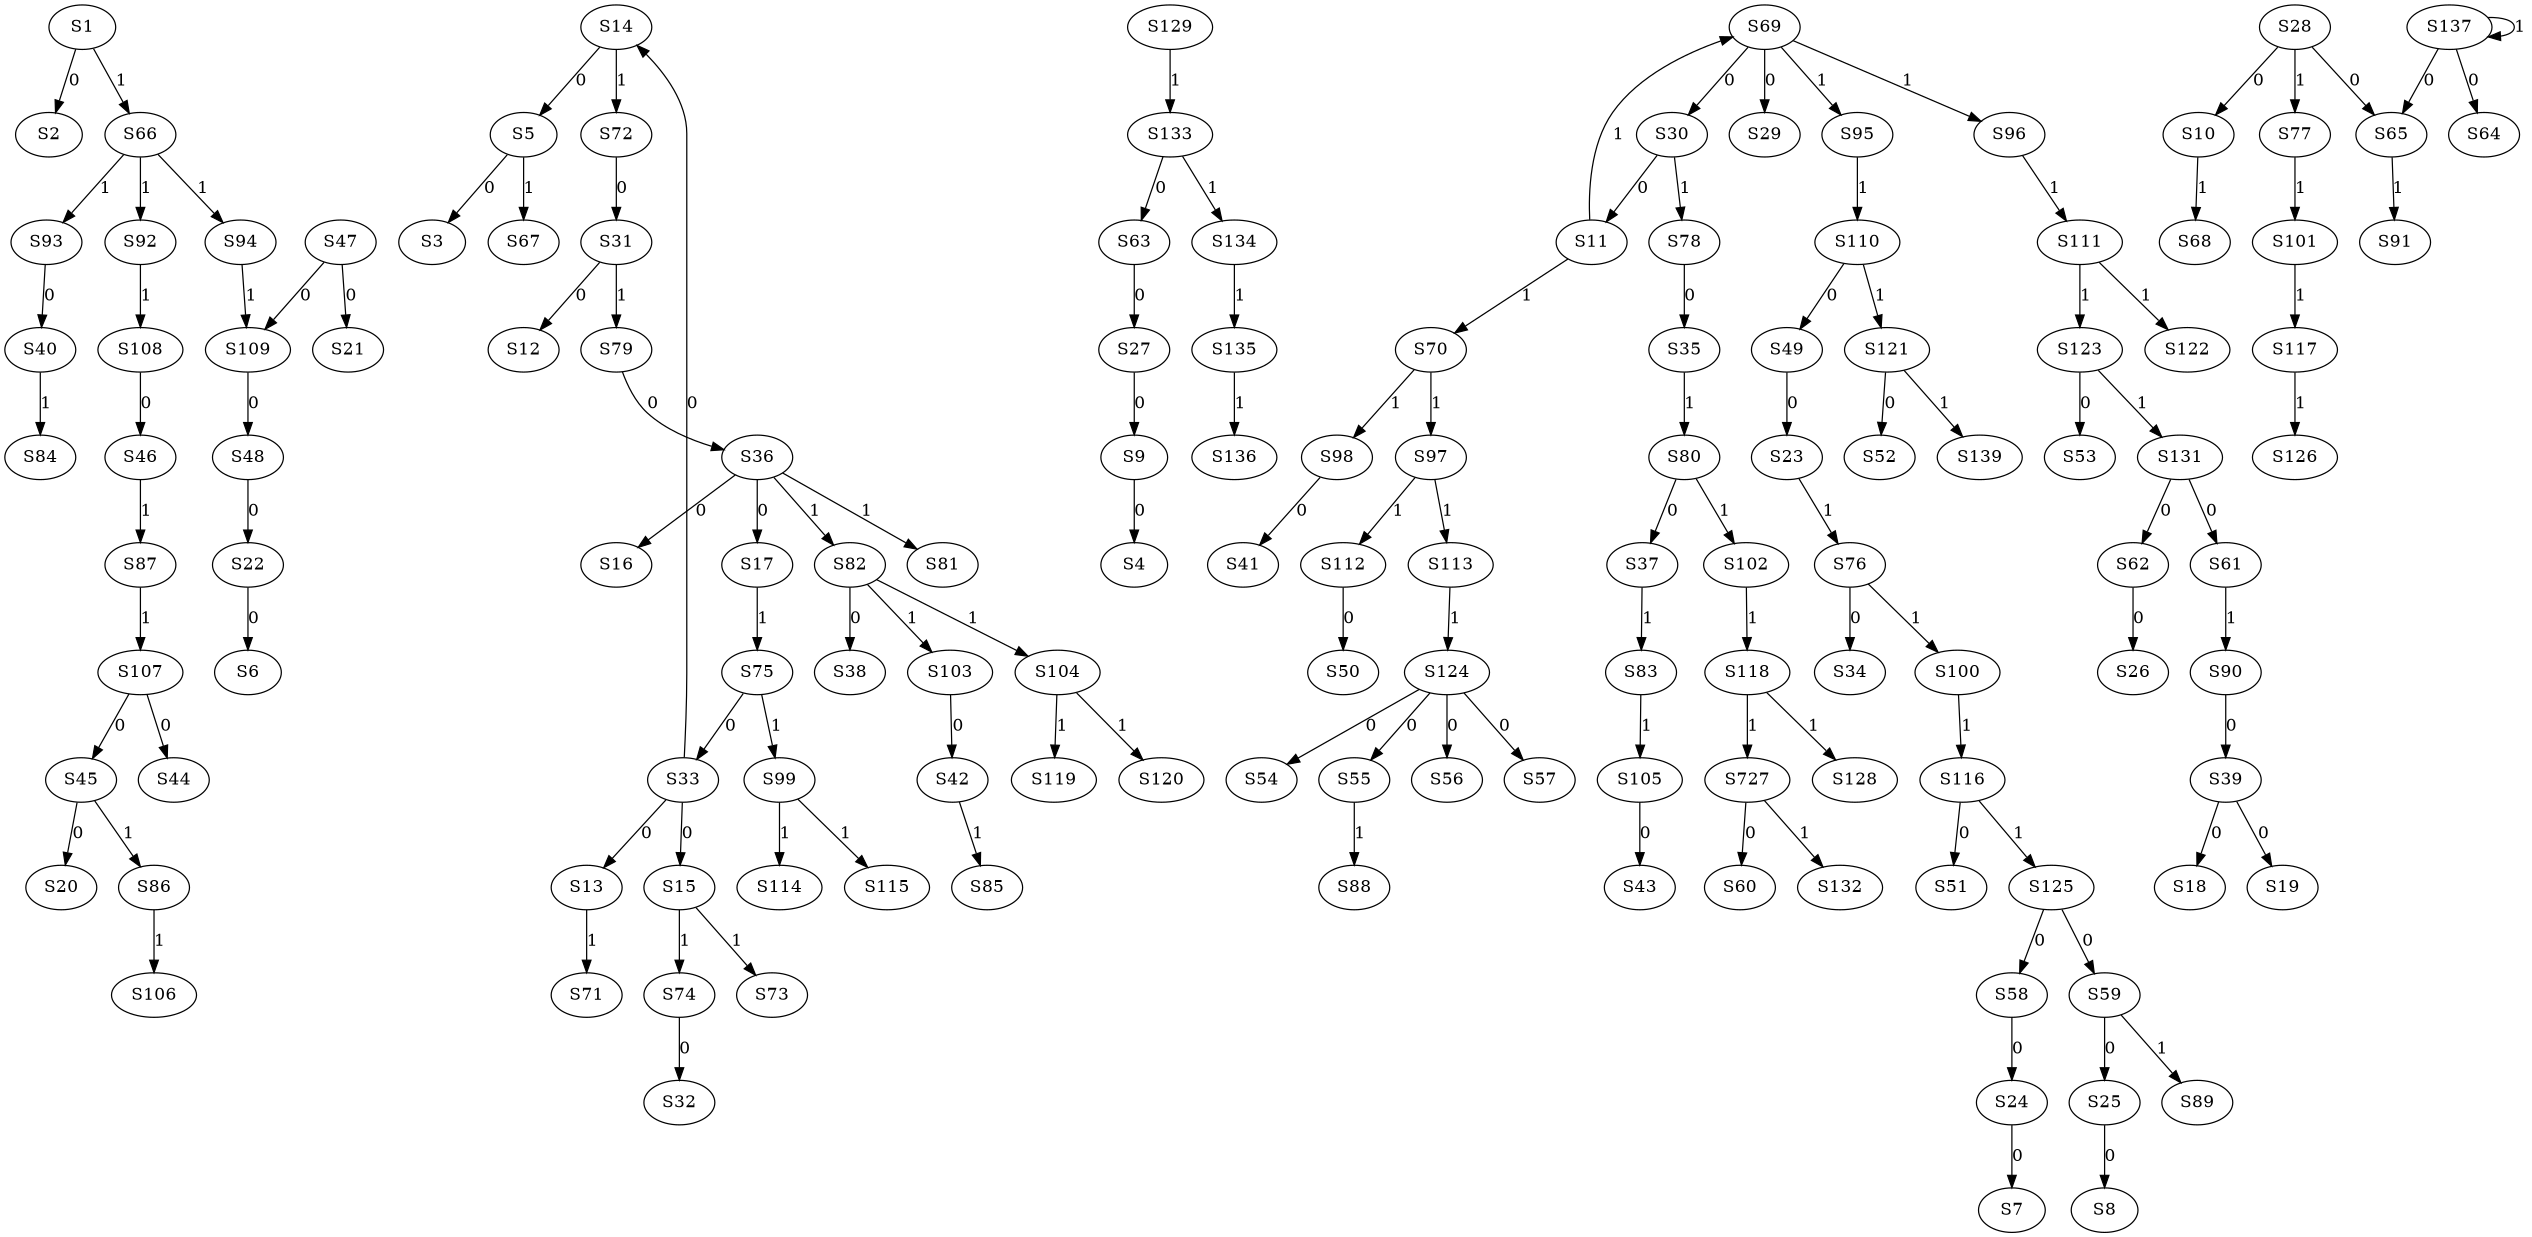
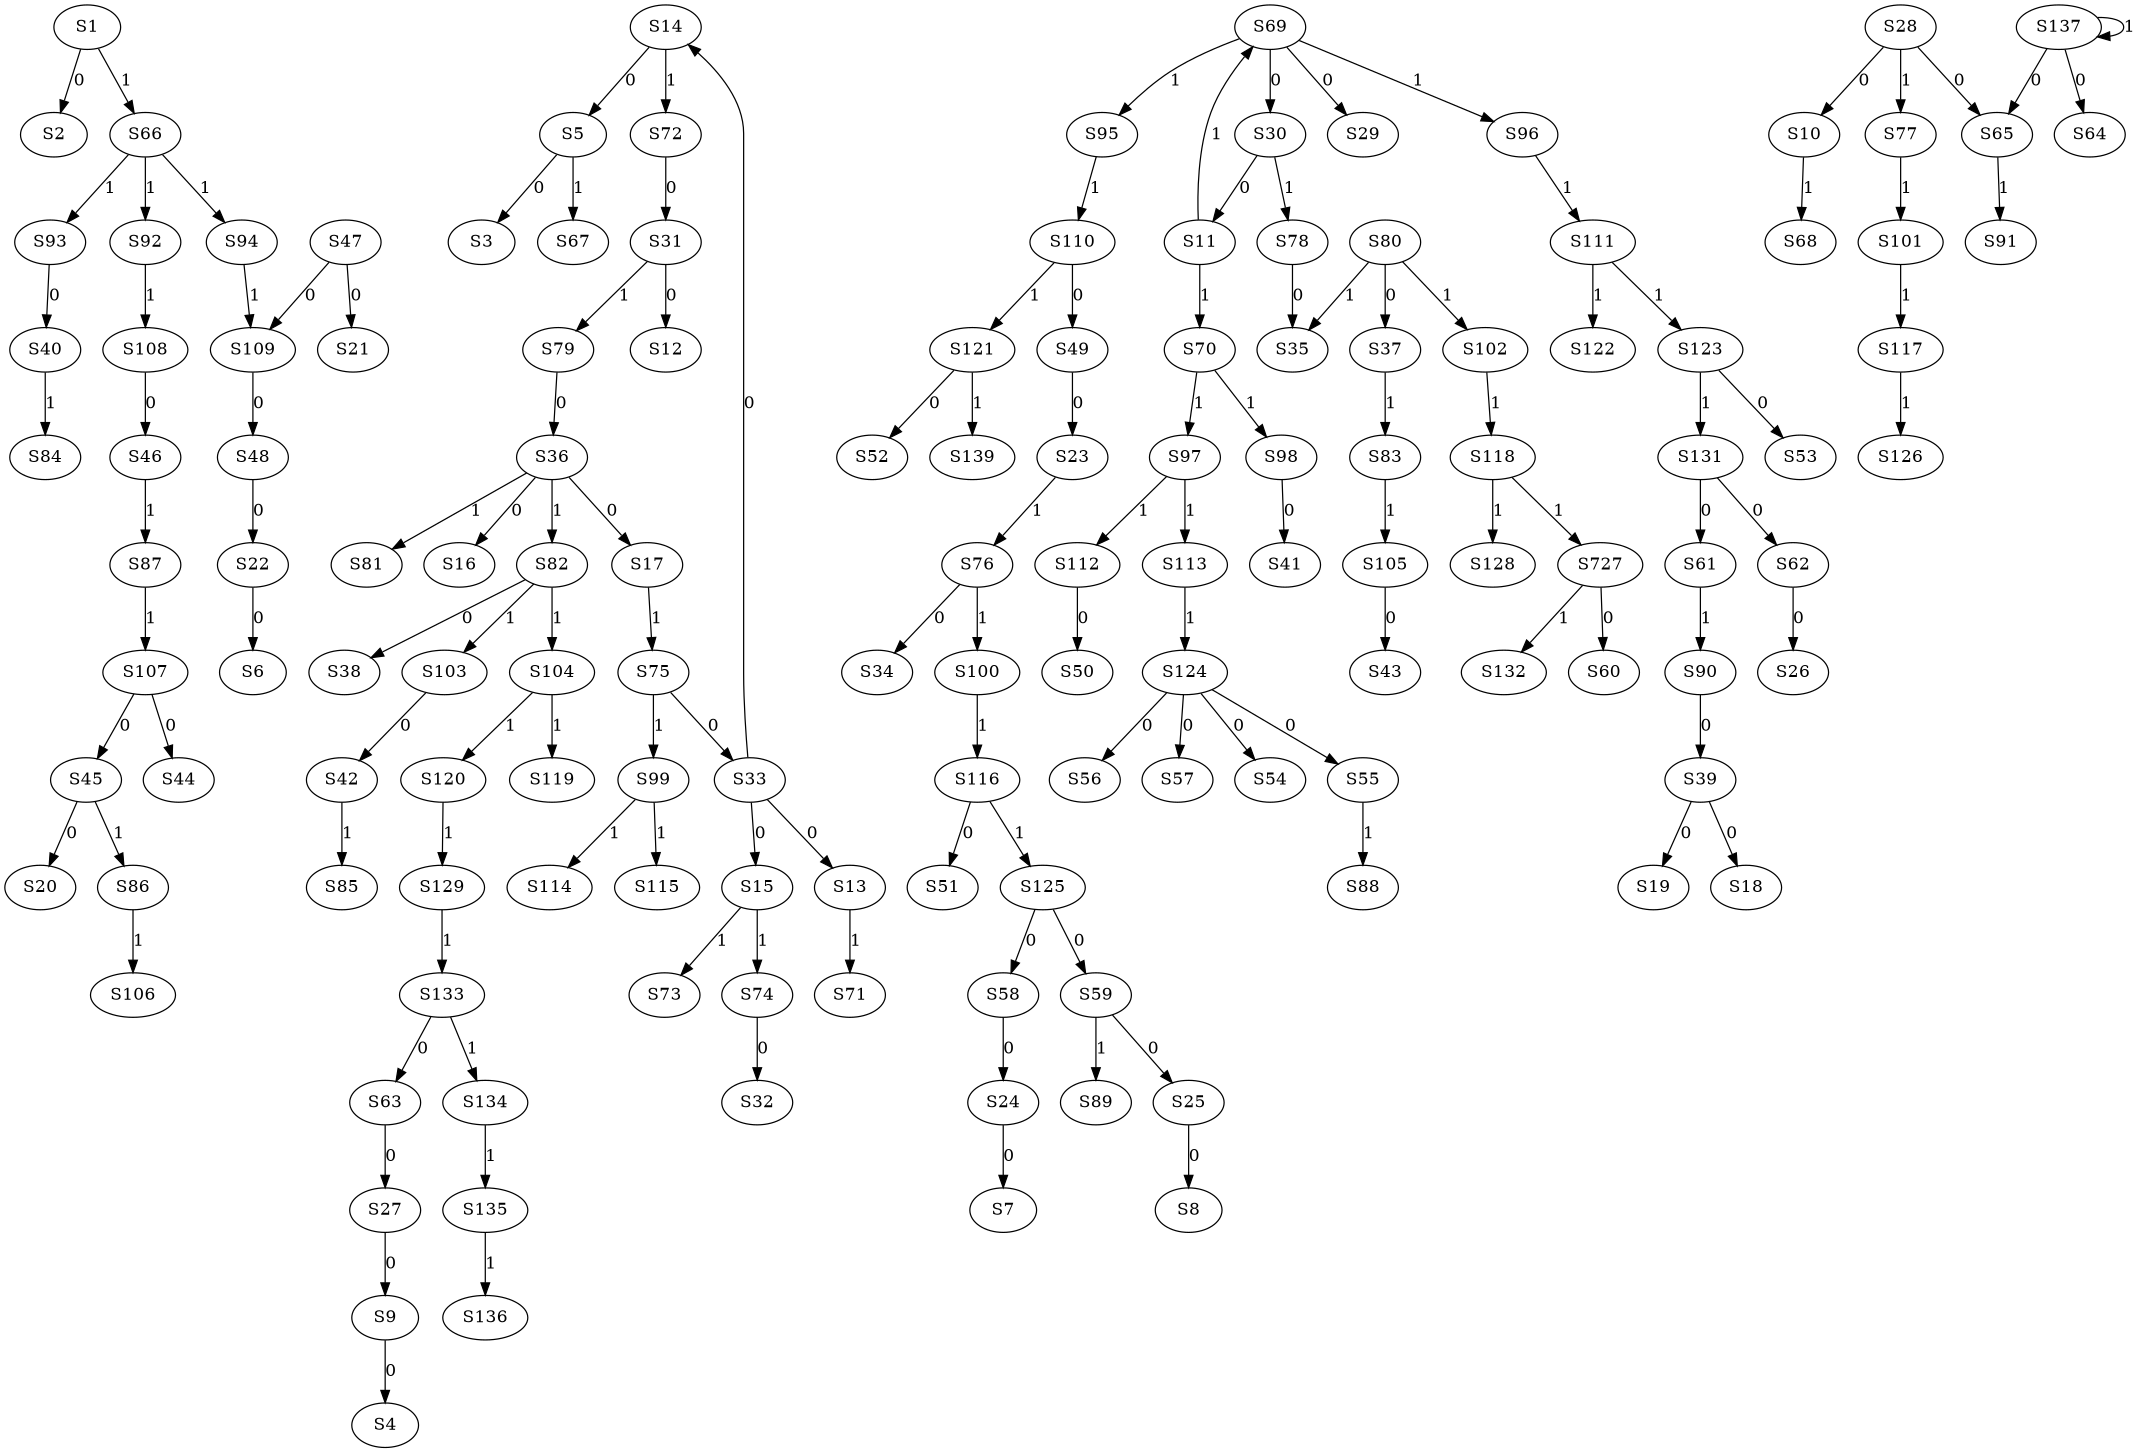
(1684, 397) -> (1343, 291)
none -> (443, 828)
